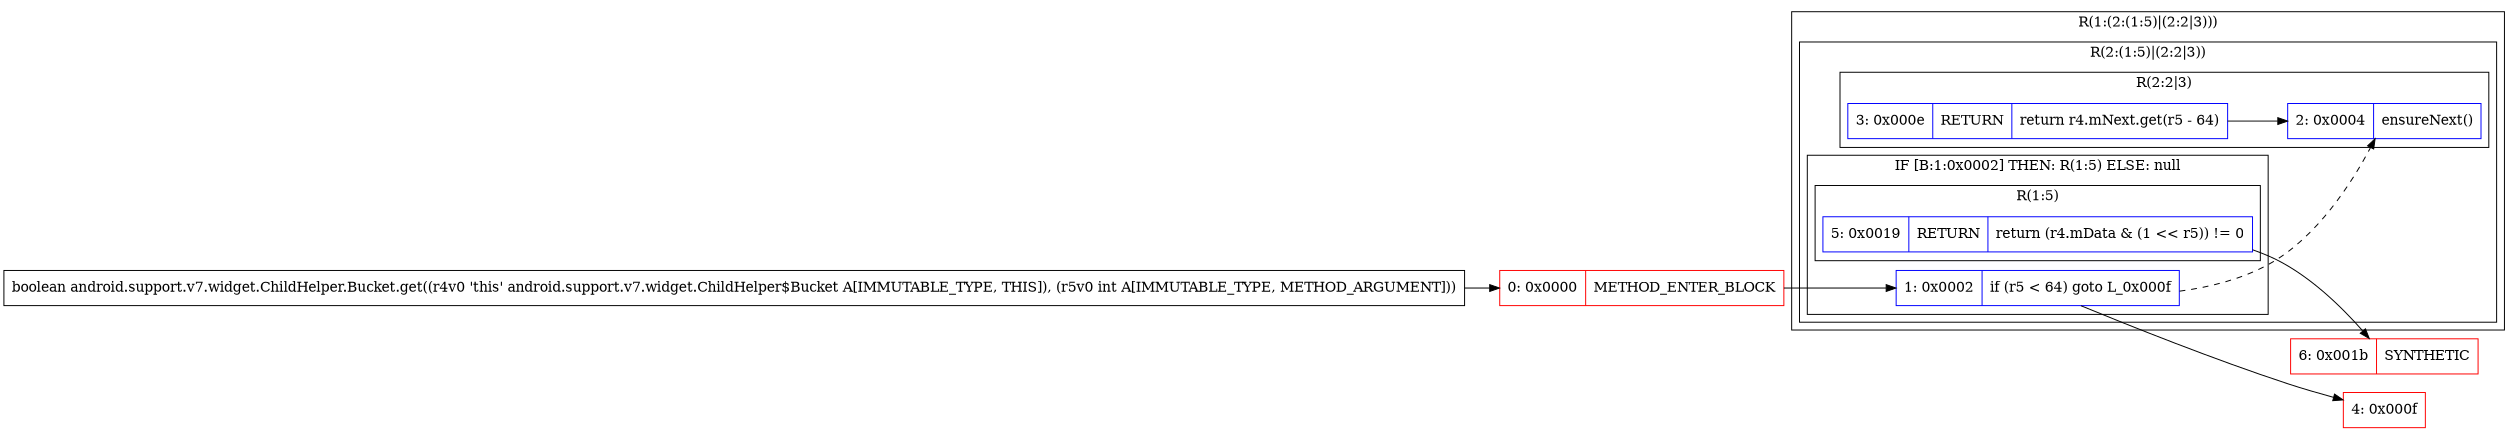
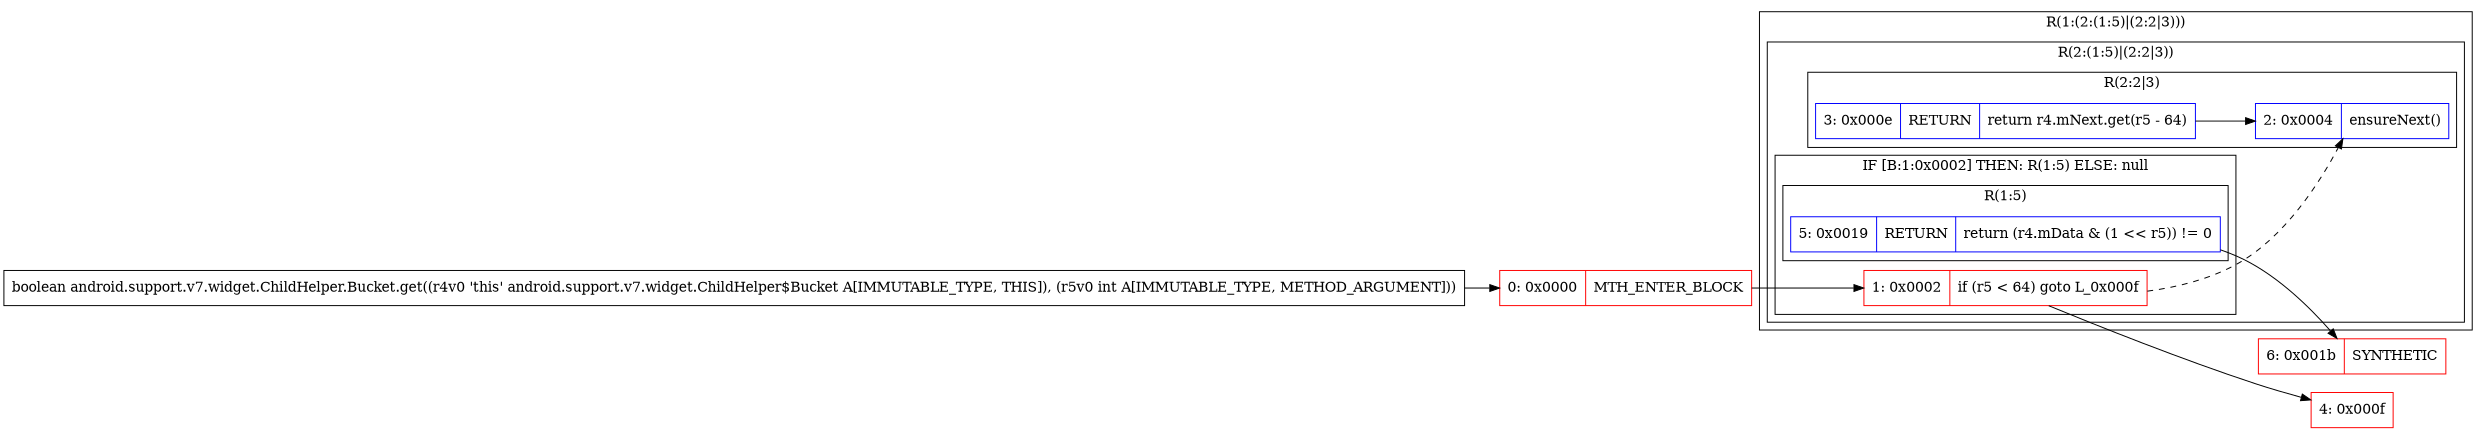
(1685, 288) -> (1669, 288)
(2038, 288) -> (2006, 288)
